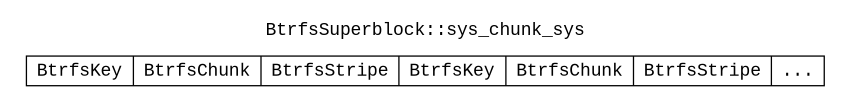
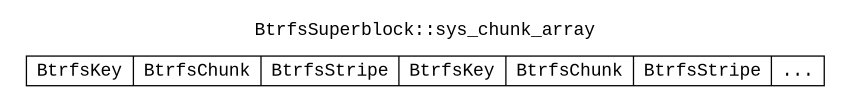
(425, 30) -> (425, 30)
